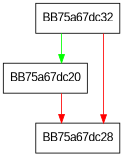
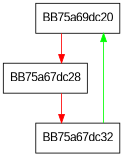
(104, 74) -> (62, 104)
(45, 78) -> (78, 18)
